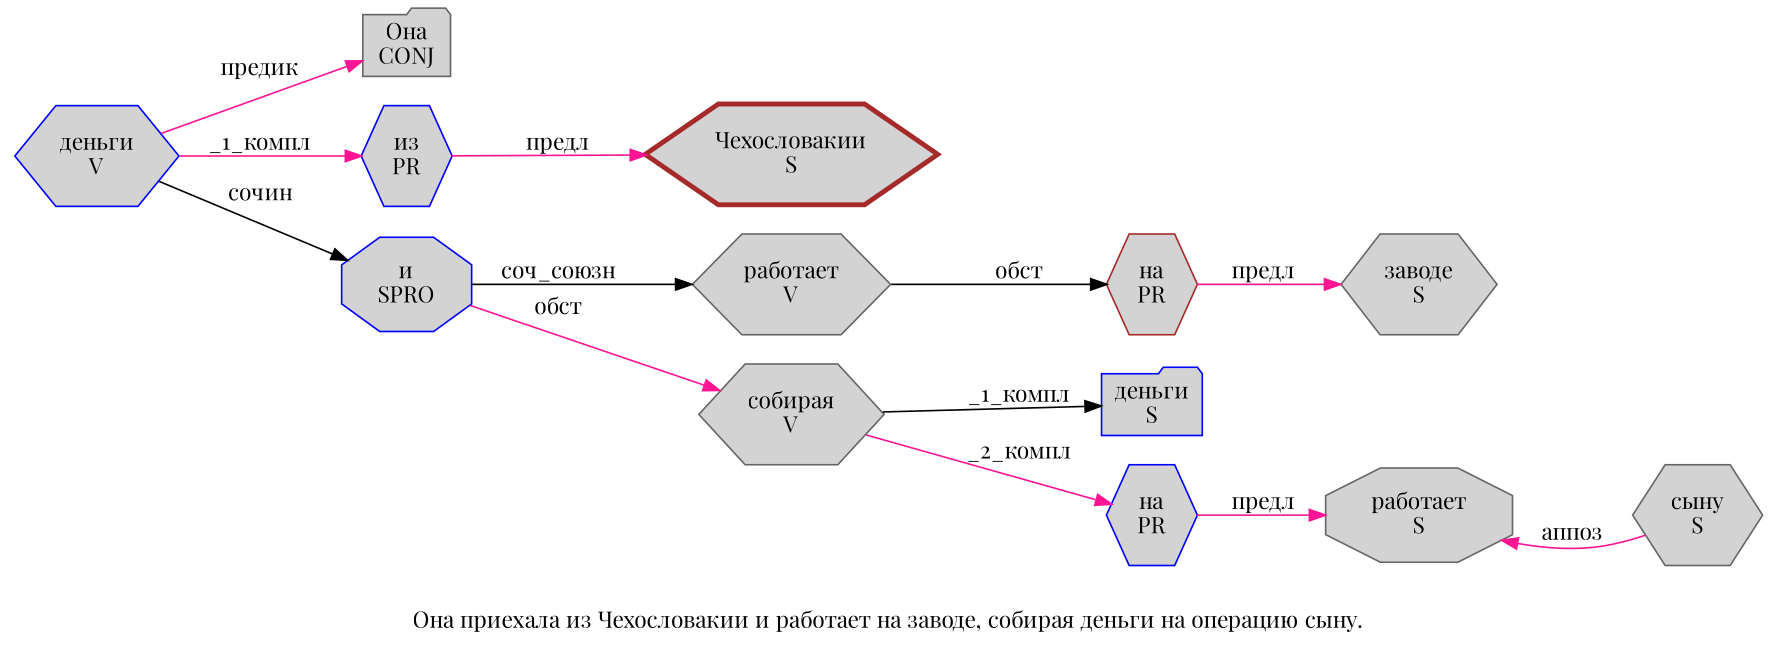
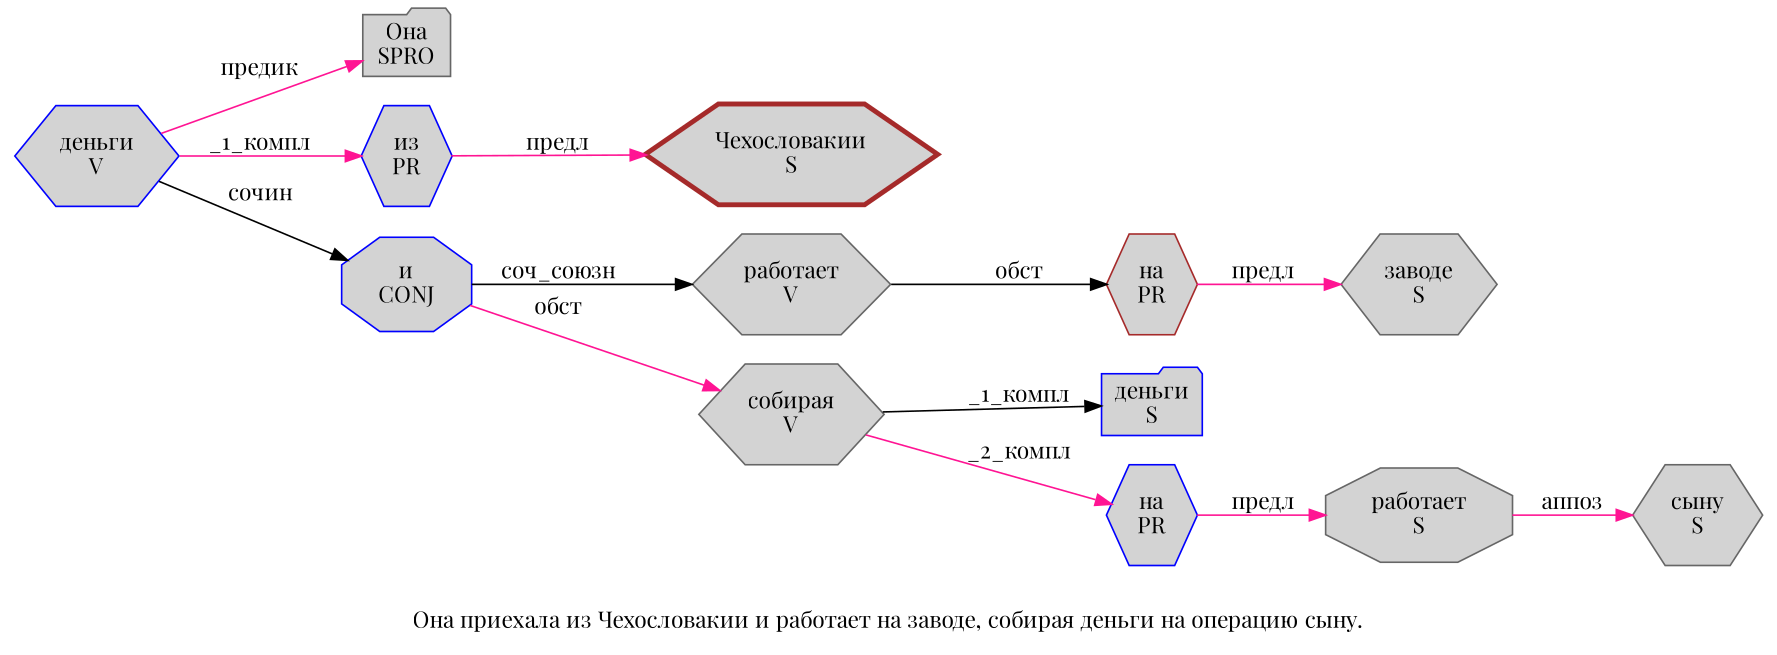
(407, 46) -> (407, 46)
(407, 284) -> (407, 284)
(1582, 548) -> (1564, 515)
